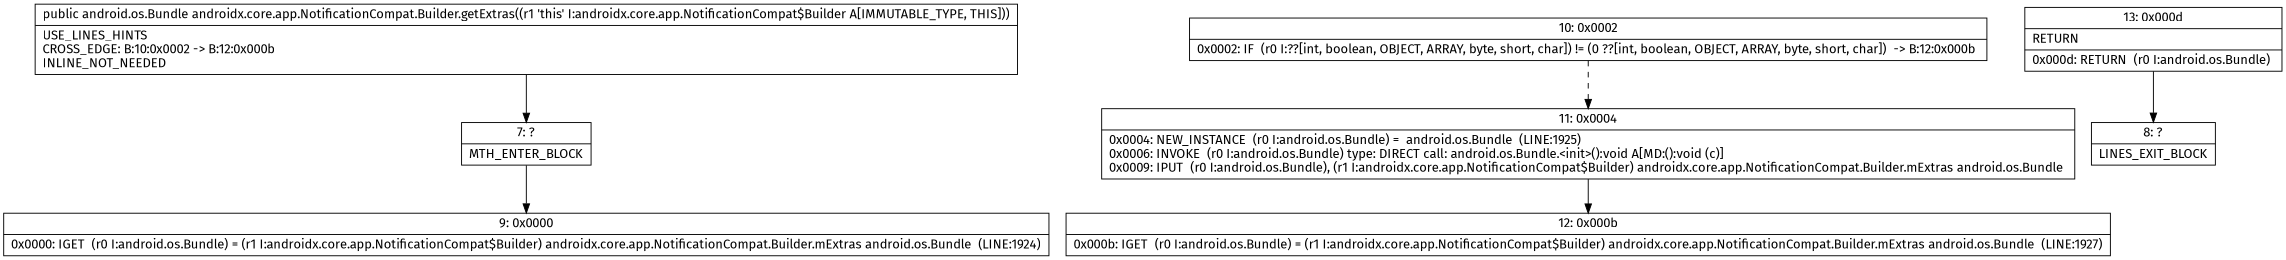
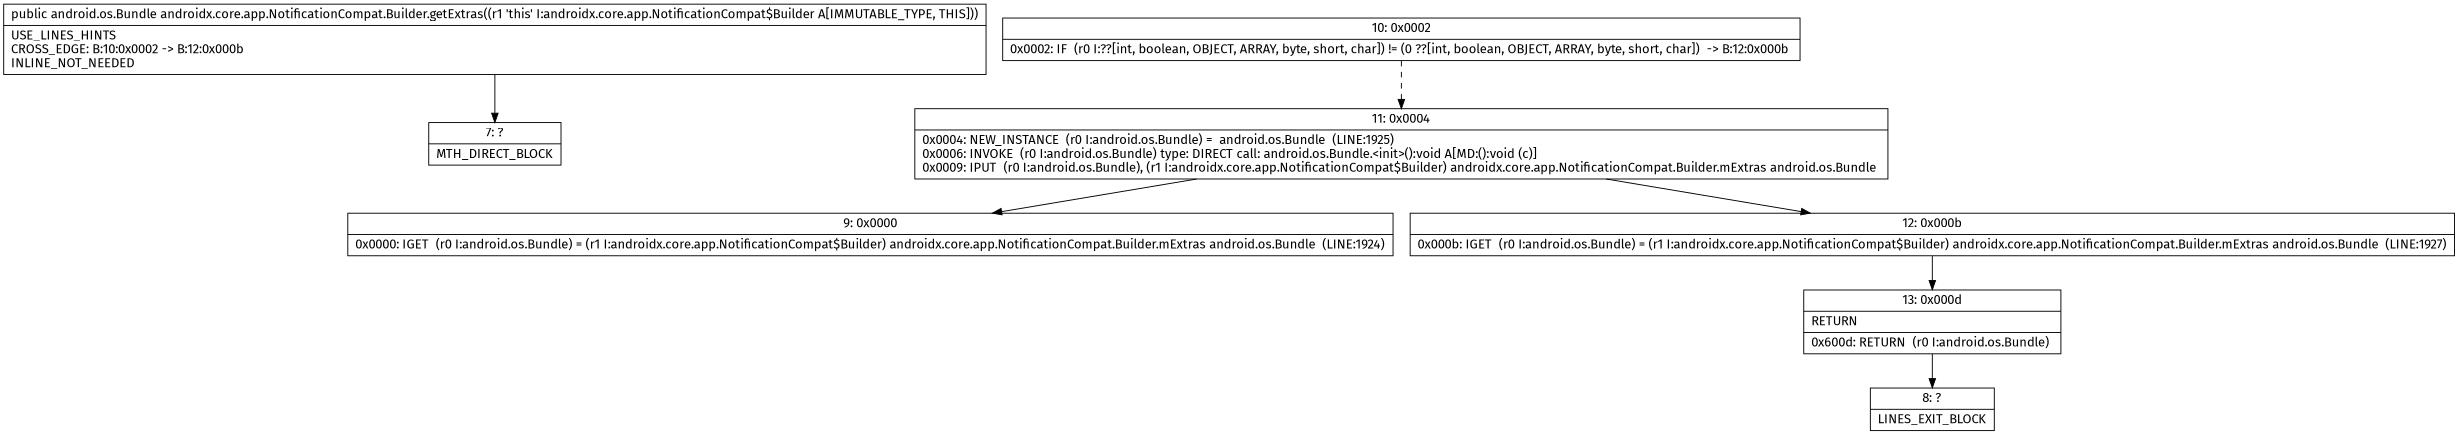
(2153, 60) -> (1932, 343)
(526, 154) -> (495, 154)
(526, 184) -> (1099, 195)
none -> (1932, 268)
